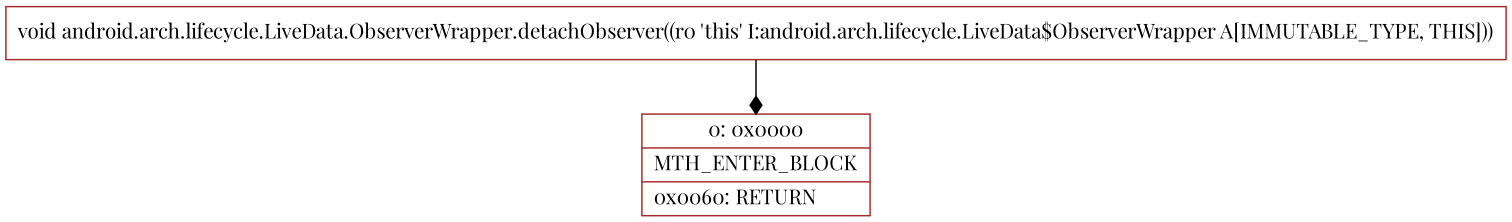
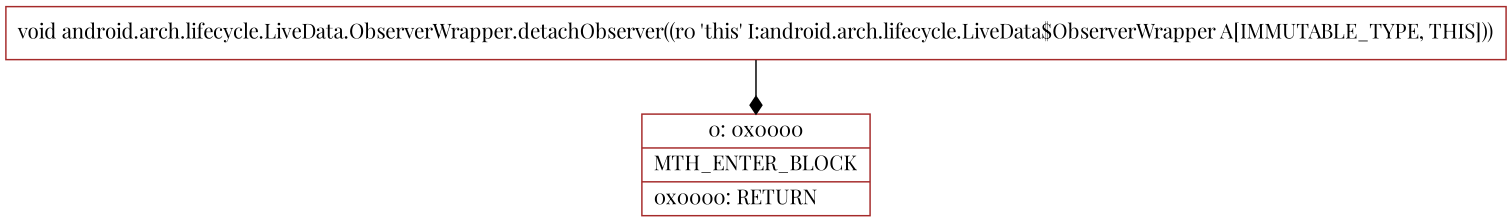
(743, 198) -> (744, 198)
